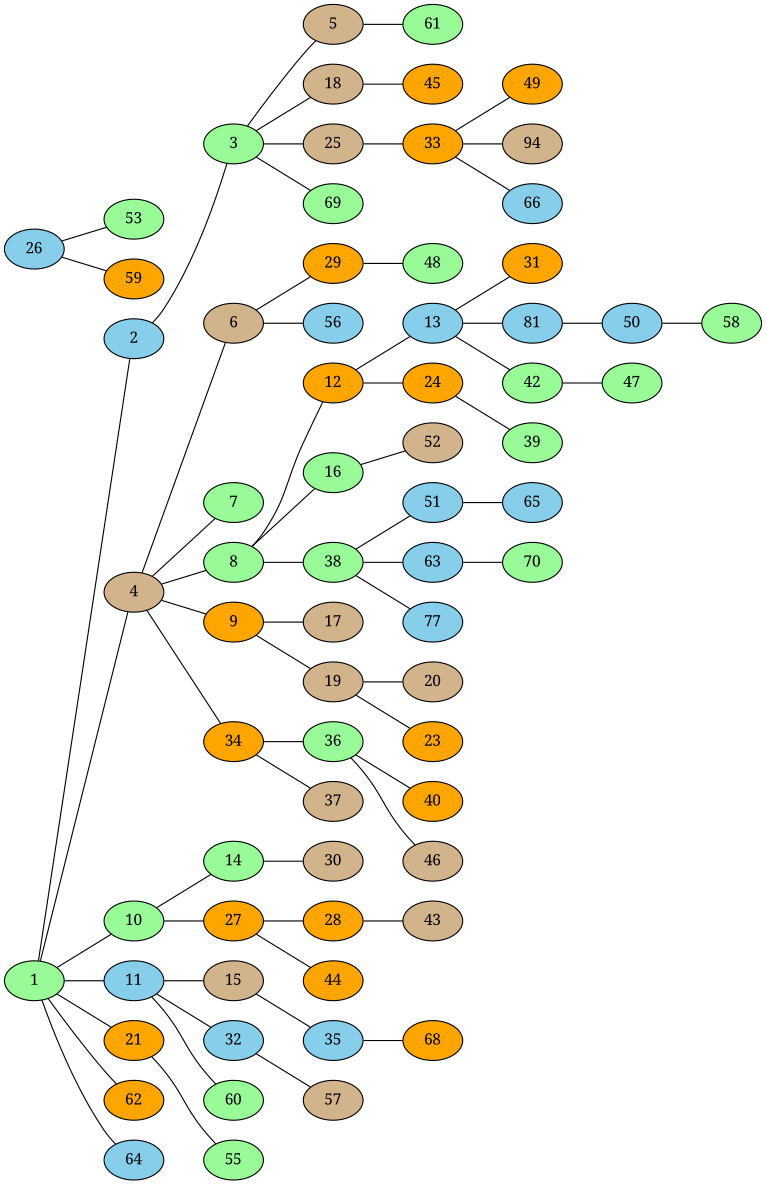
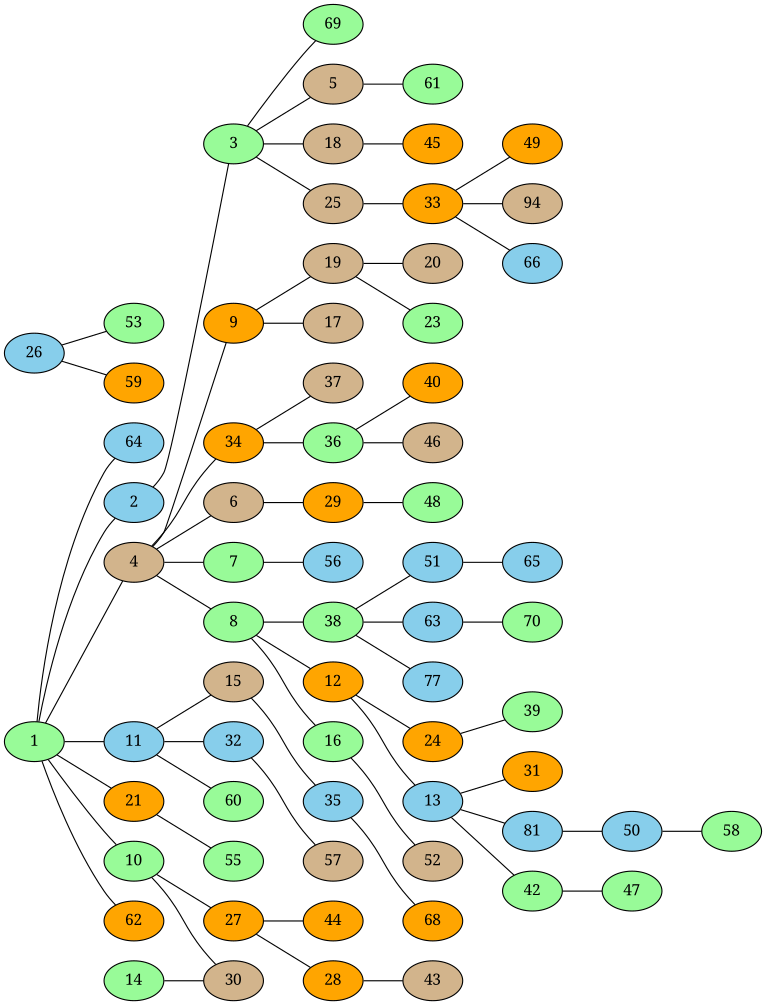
(284, 323) -> (284, 562)
(433, 742) -> (433, 323)
(184, 891) -> (184, 921)
